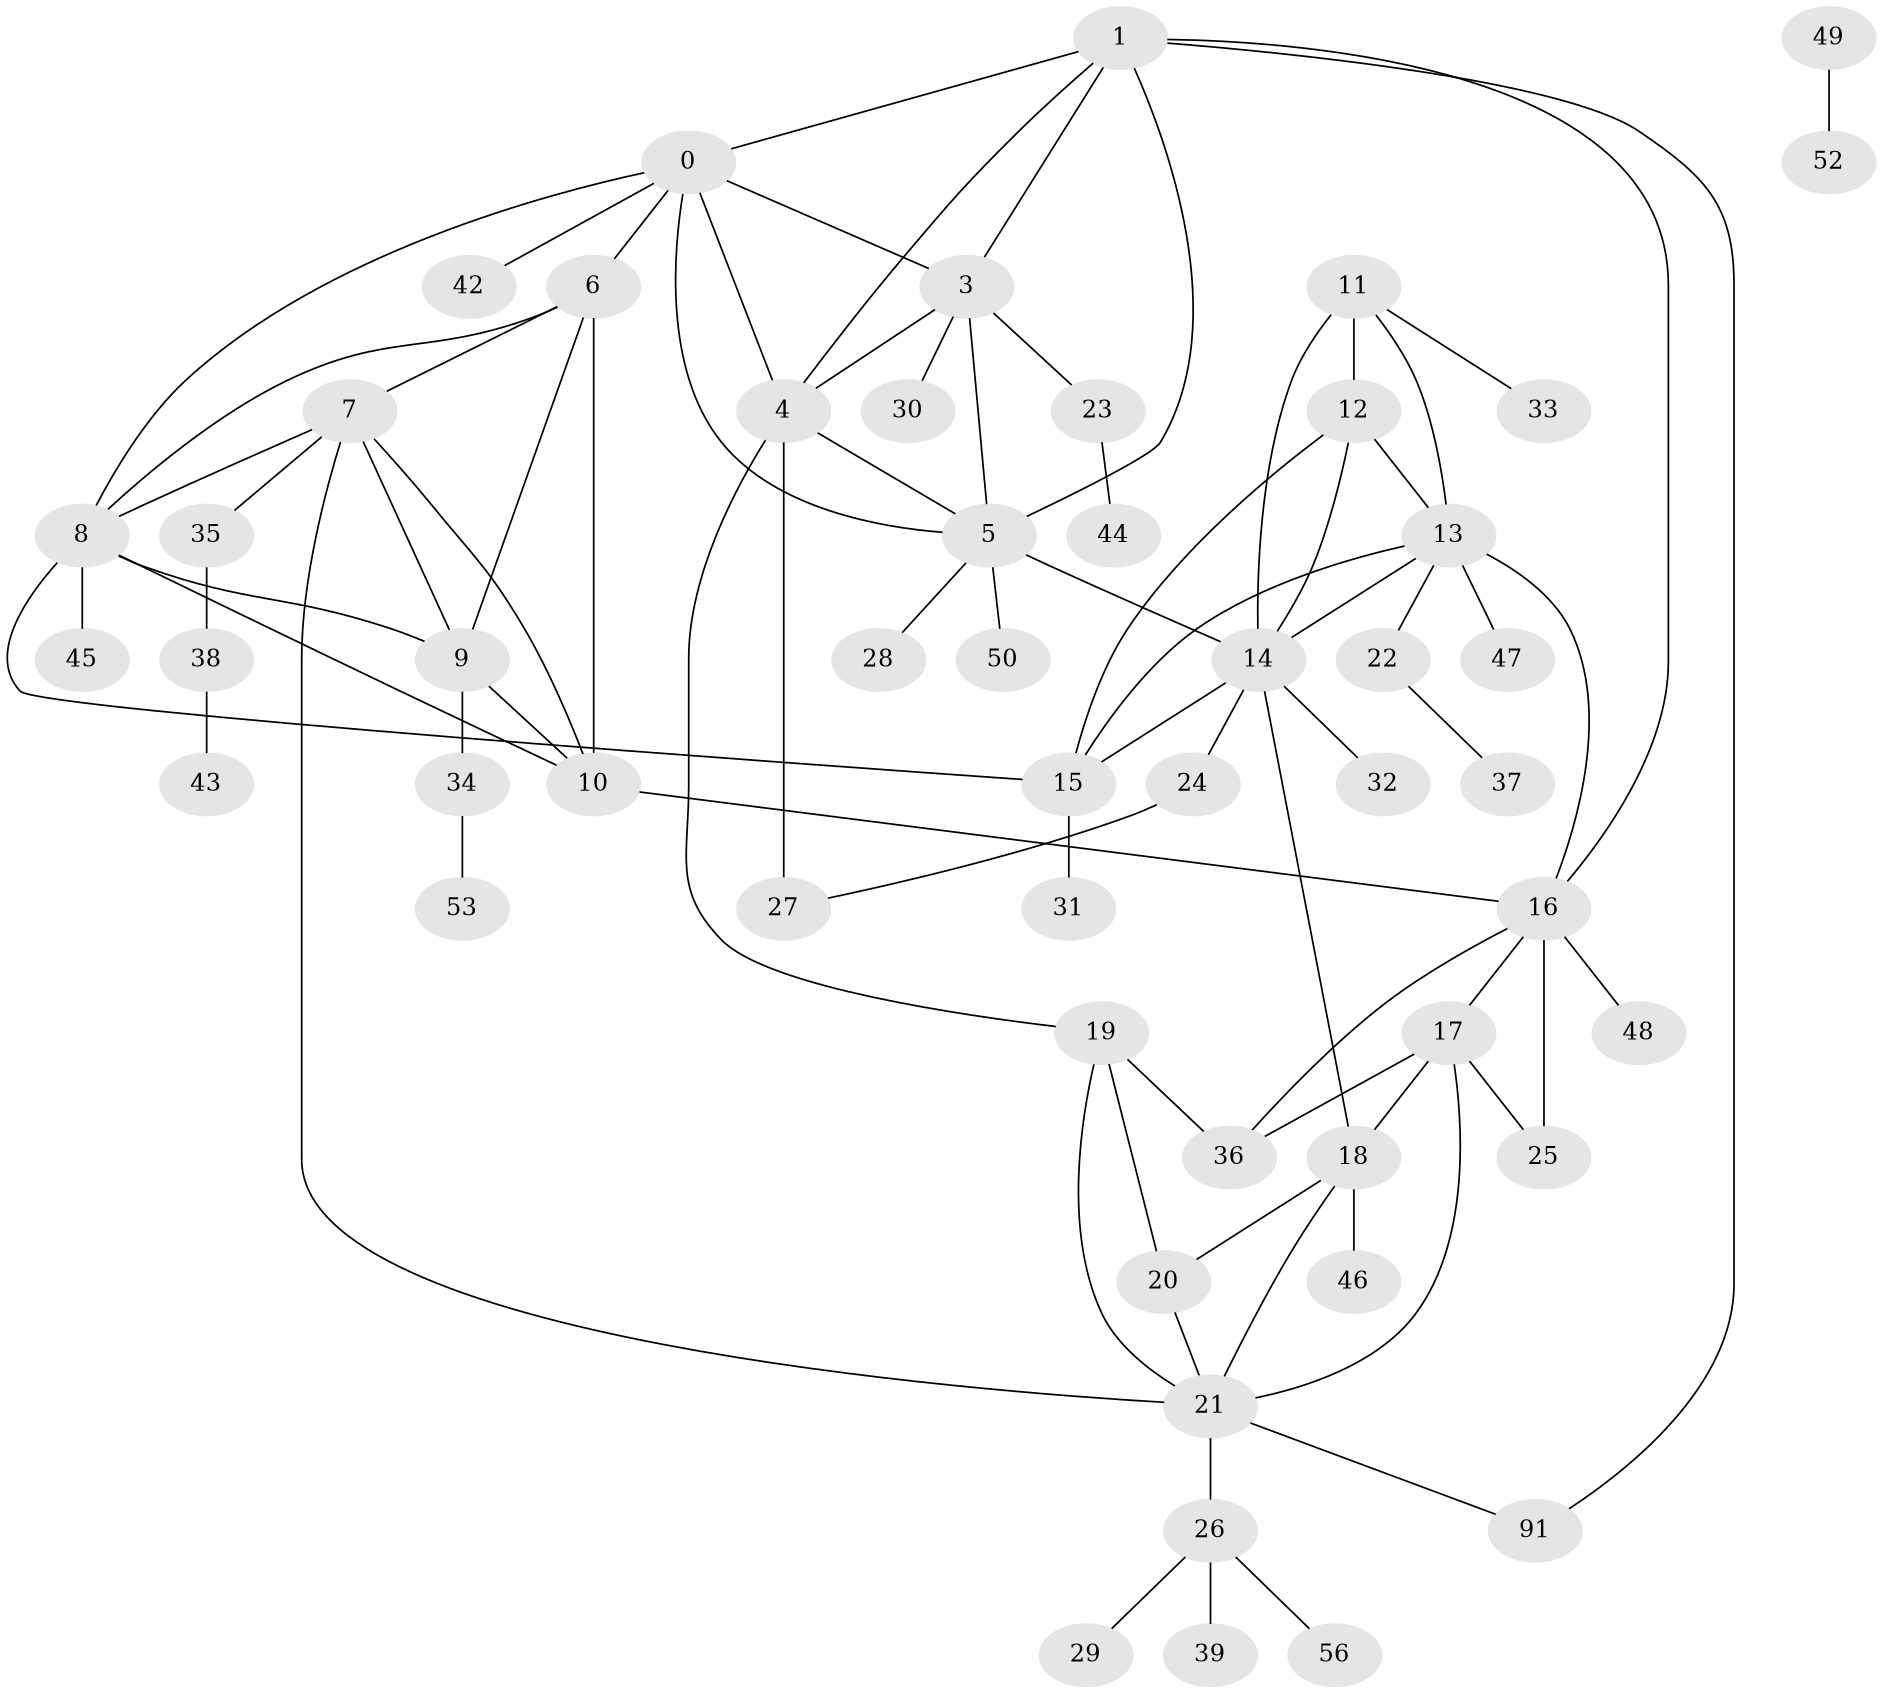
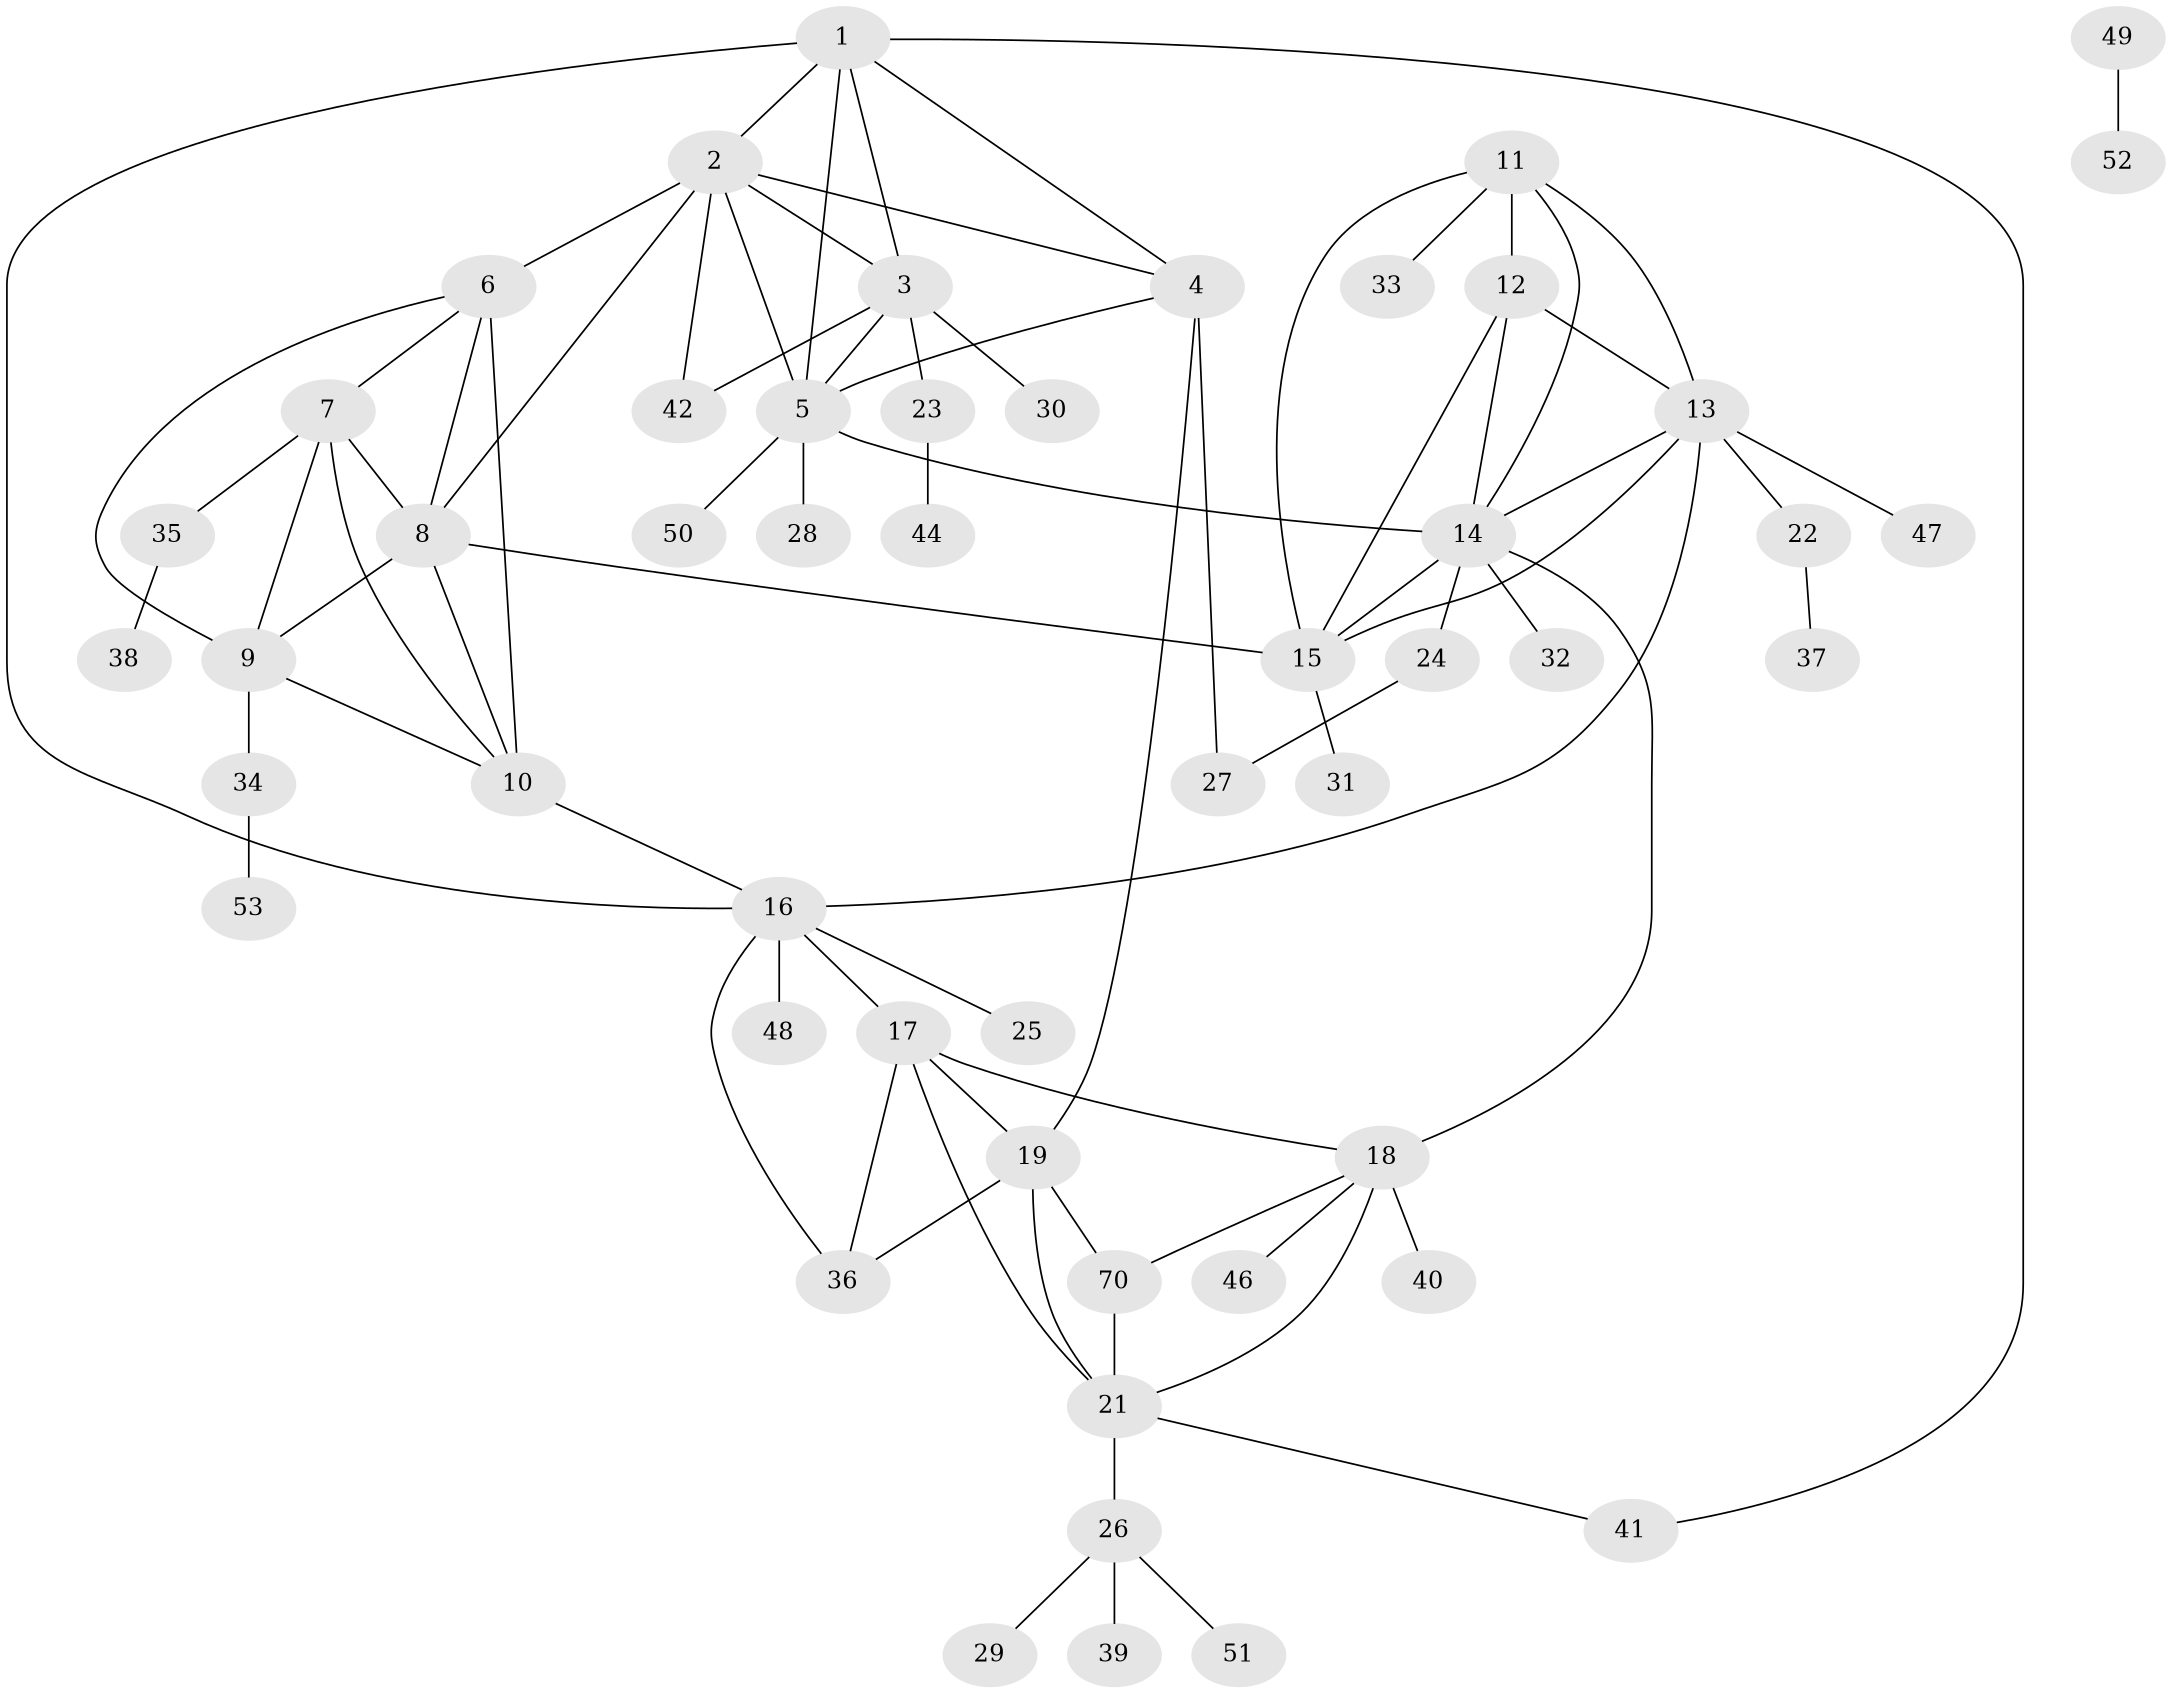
(689, 162) -> (715, 162)
(875, 349) -> (796, 347)
none -> (1286, 356)
(82, 660) -> none
(207, 784) -> none
(1496, 1095) -> (968, 1095)
(362, 1241) -> none
(1164, 1282) -> (1114, 1282)
none -> (1429, 1282)
(1535, 1531) -> (1631, 1531)
(1335, 1655) -> (1239, 1655)
